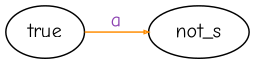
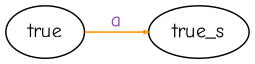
(199, 32) -> (199, 32)
